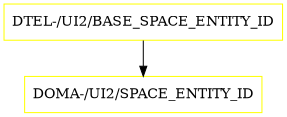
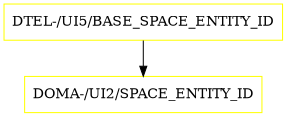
(143, 22) -> (143, 22)
